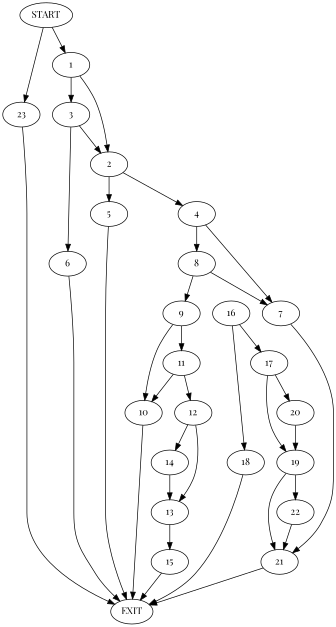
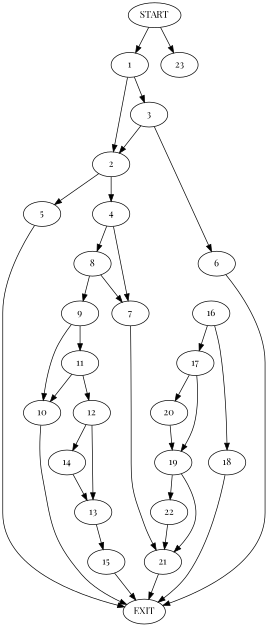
(27, 383) -> none
